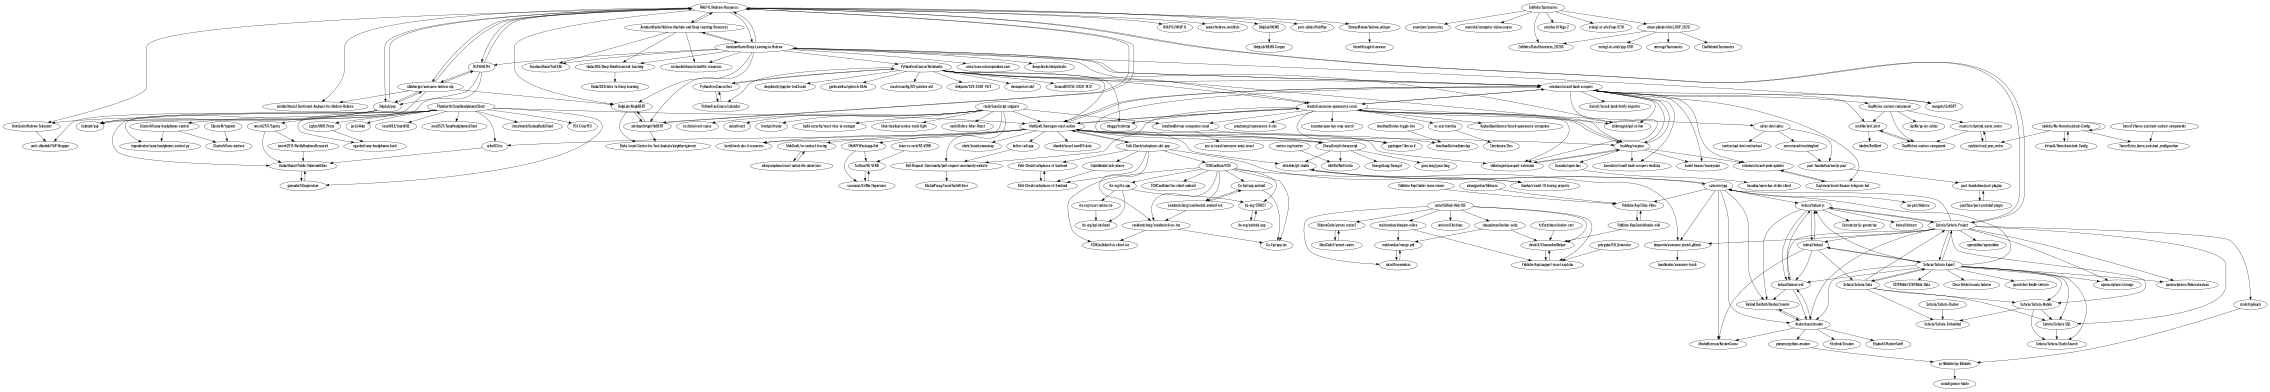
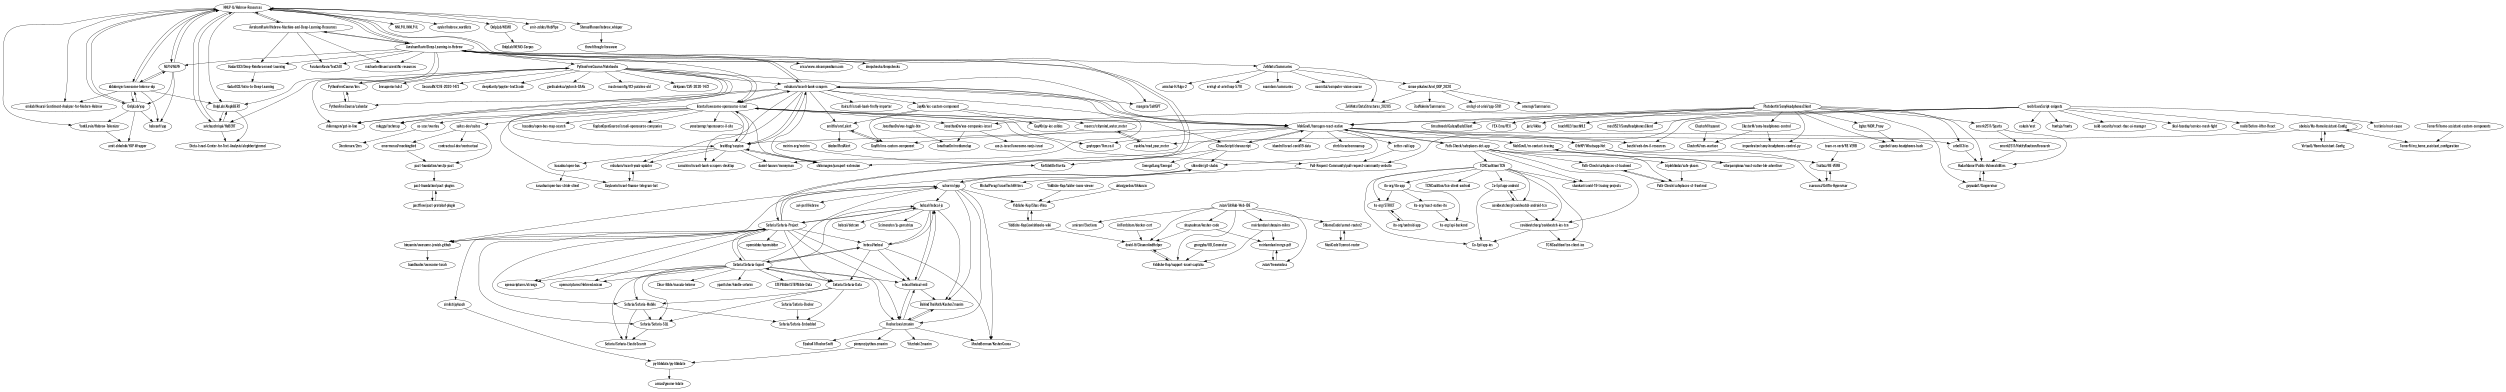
none -> (781, 60)
(1436, 166) -> none
(1904, 256) -> (802, 261)
